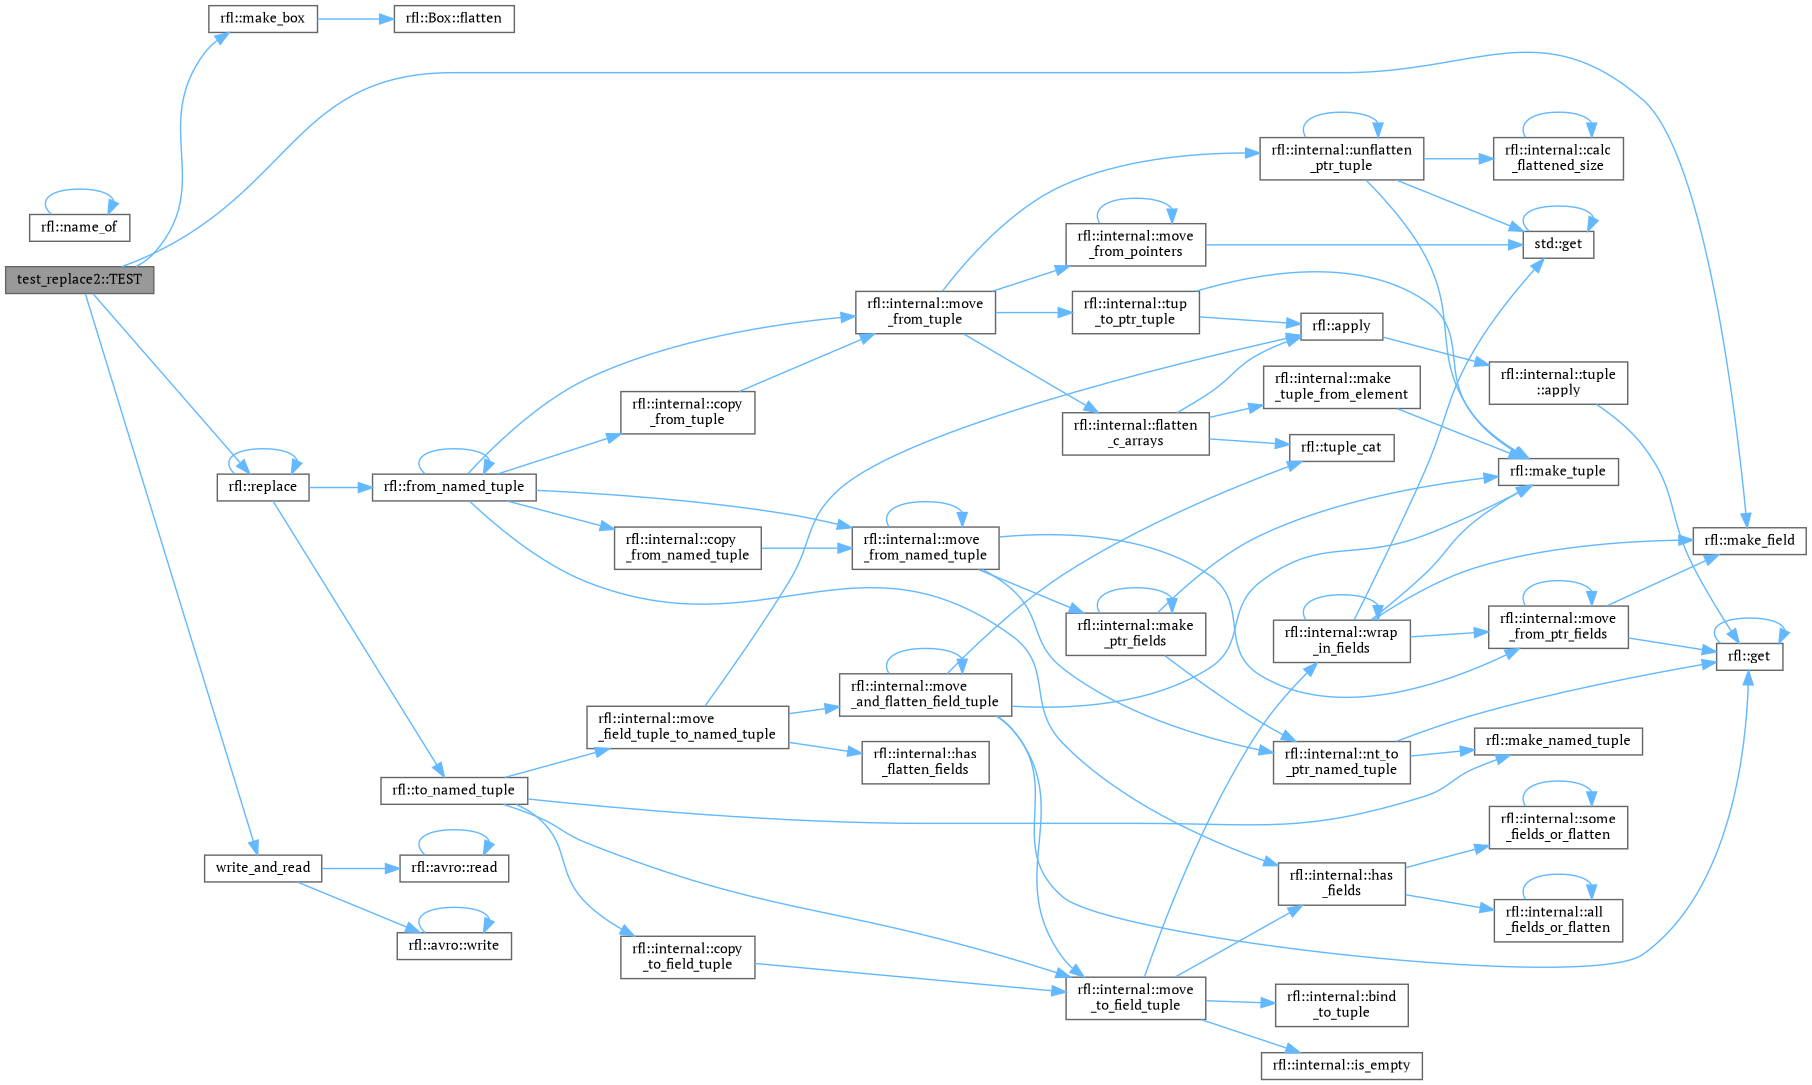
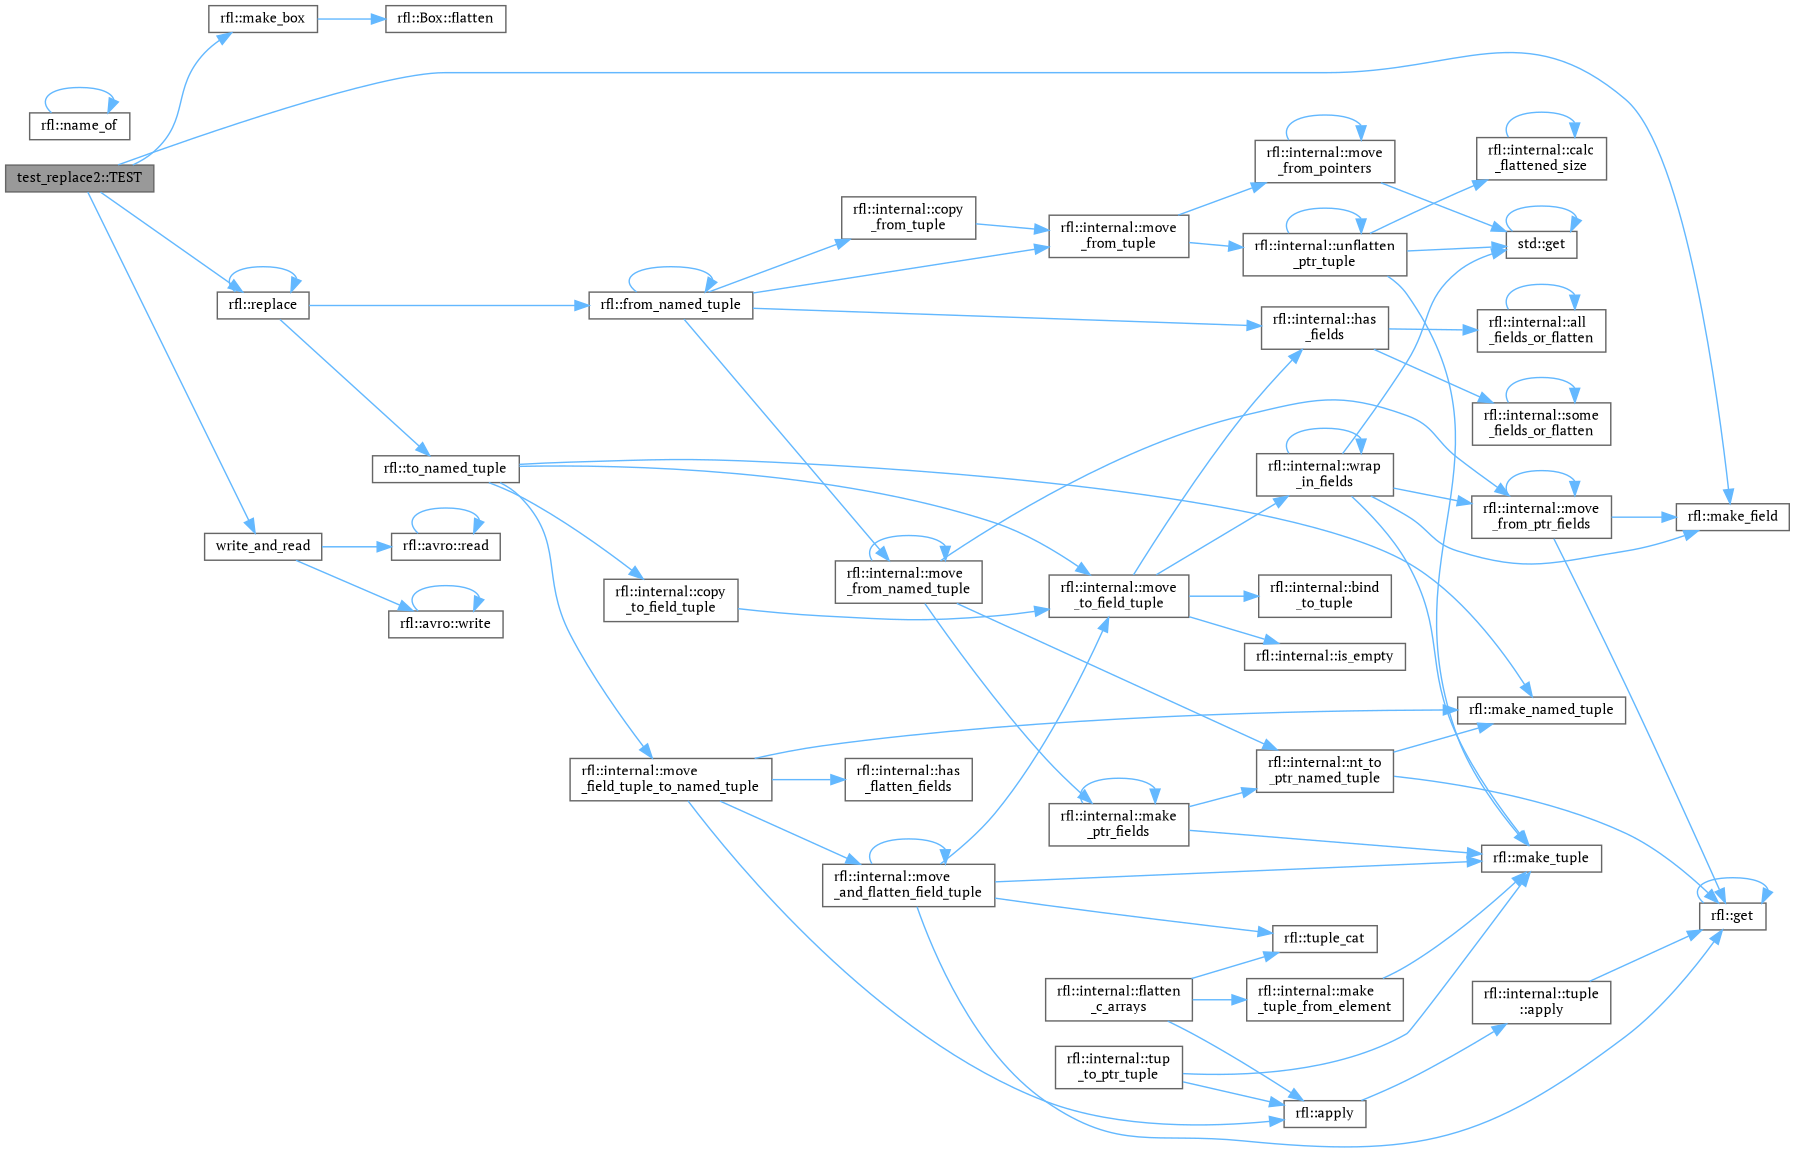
(1027, 313) -> none
(1025, 370) -> none
(688, 548) -> none
none -> (1098, 720)
